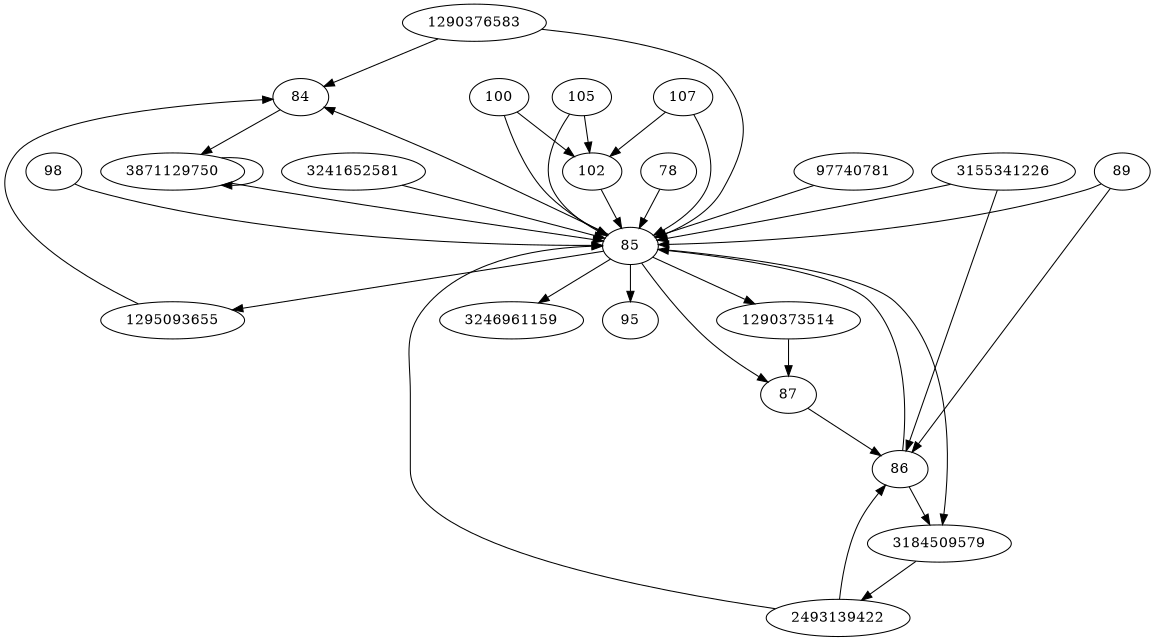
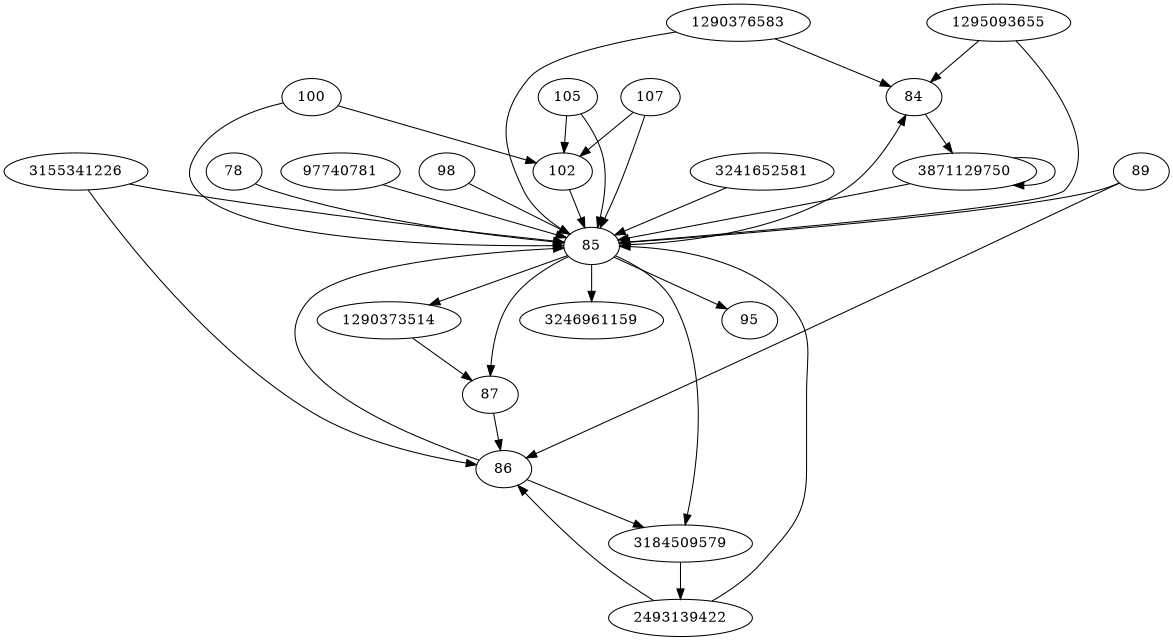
(423, 280) -> (1067, 187)
